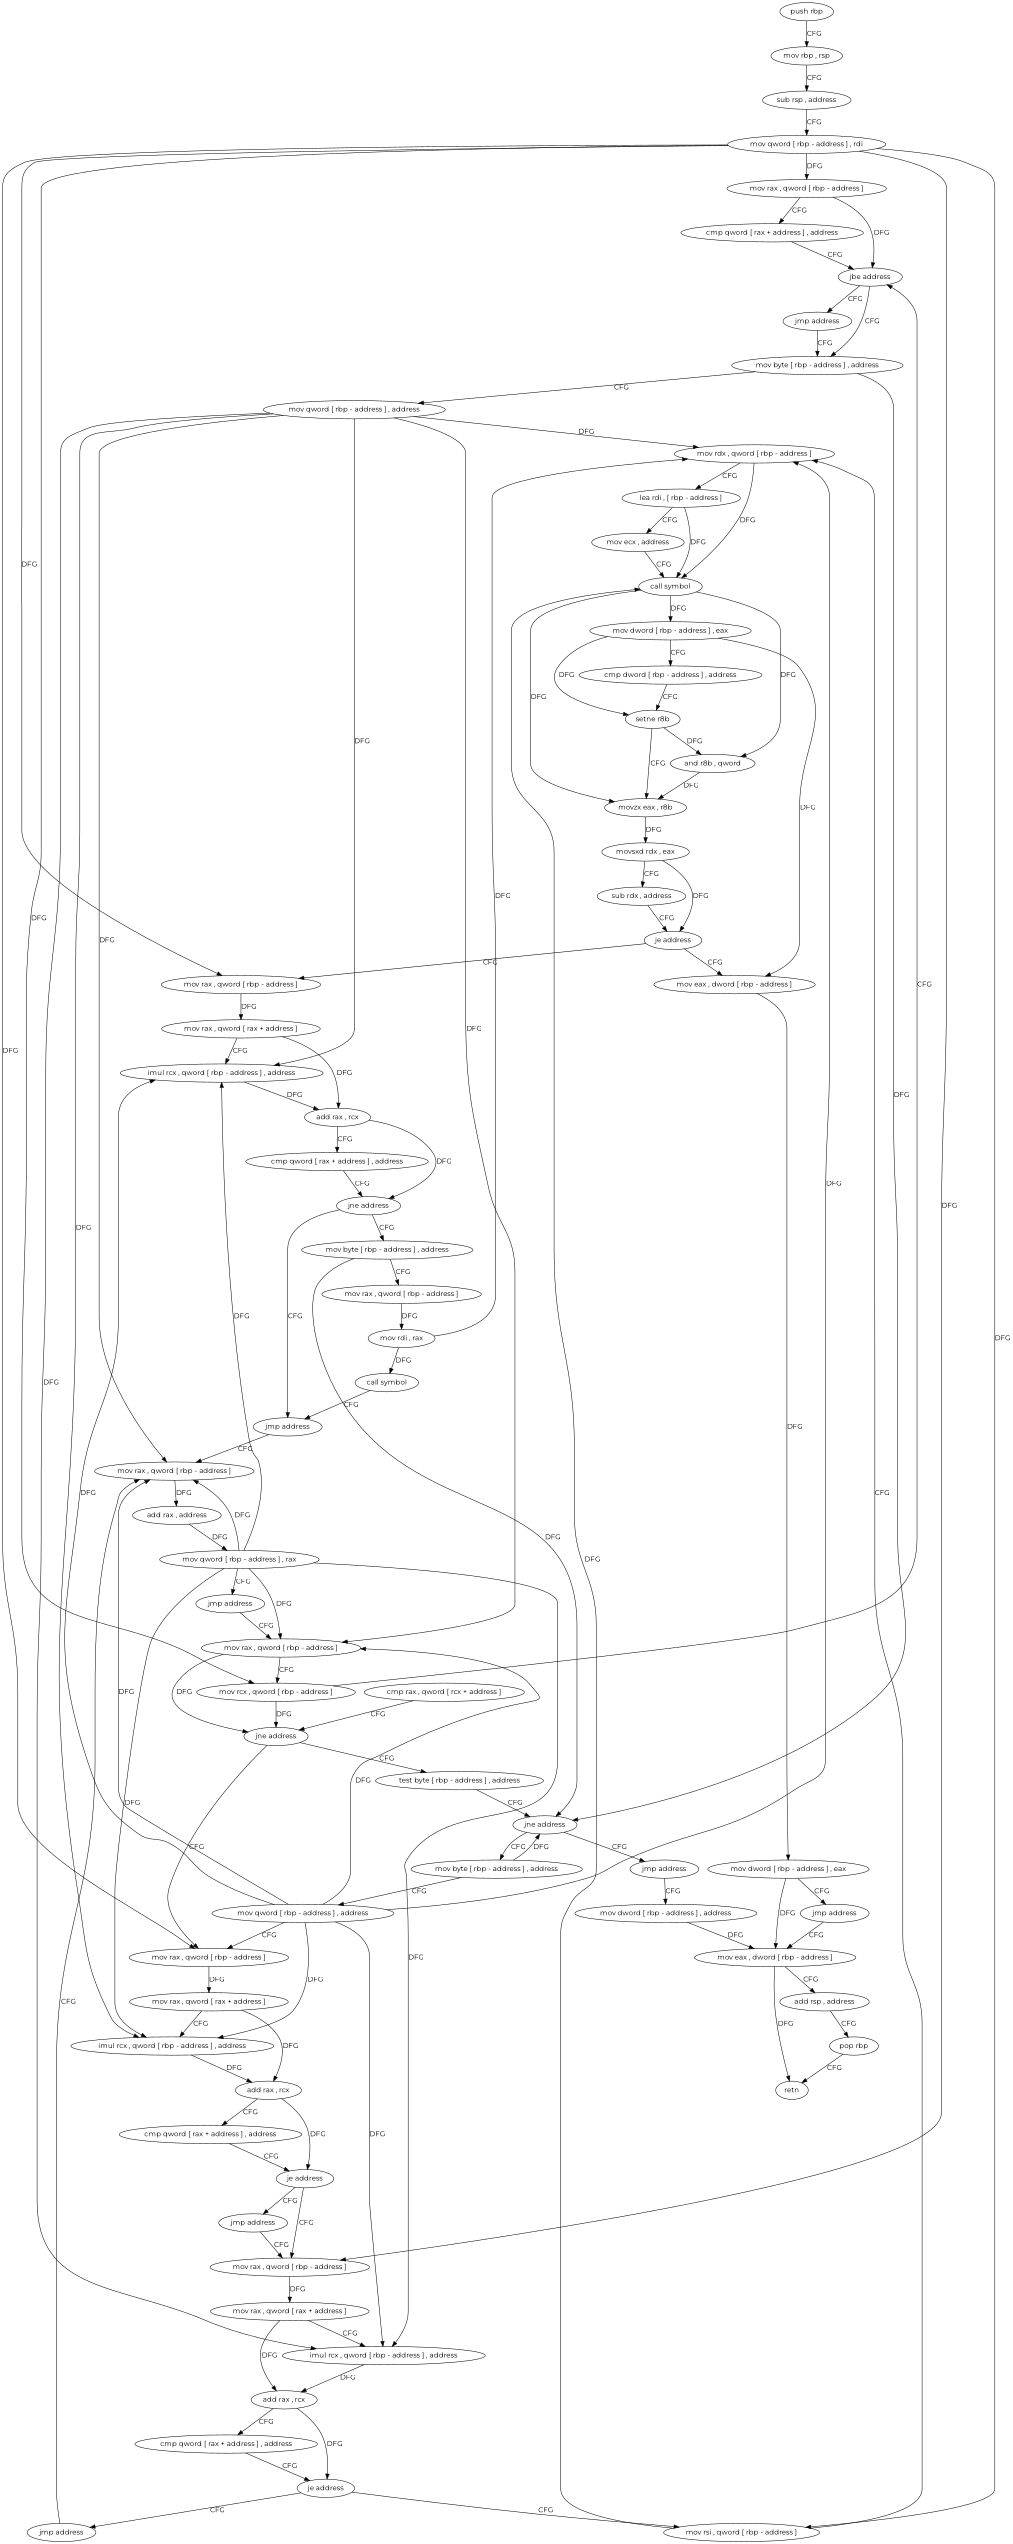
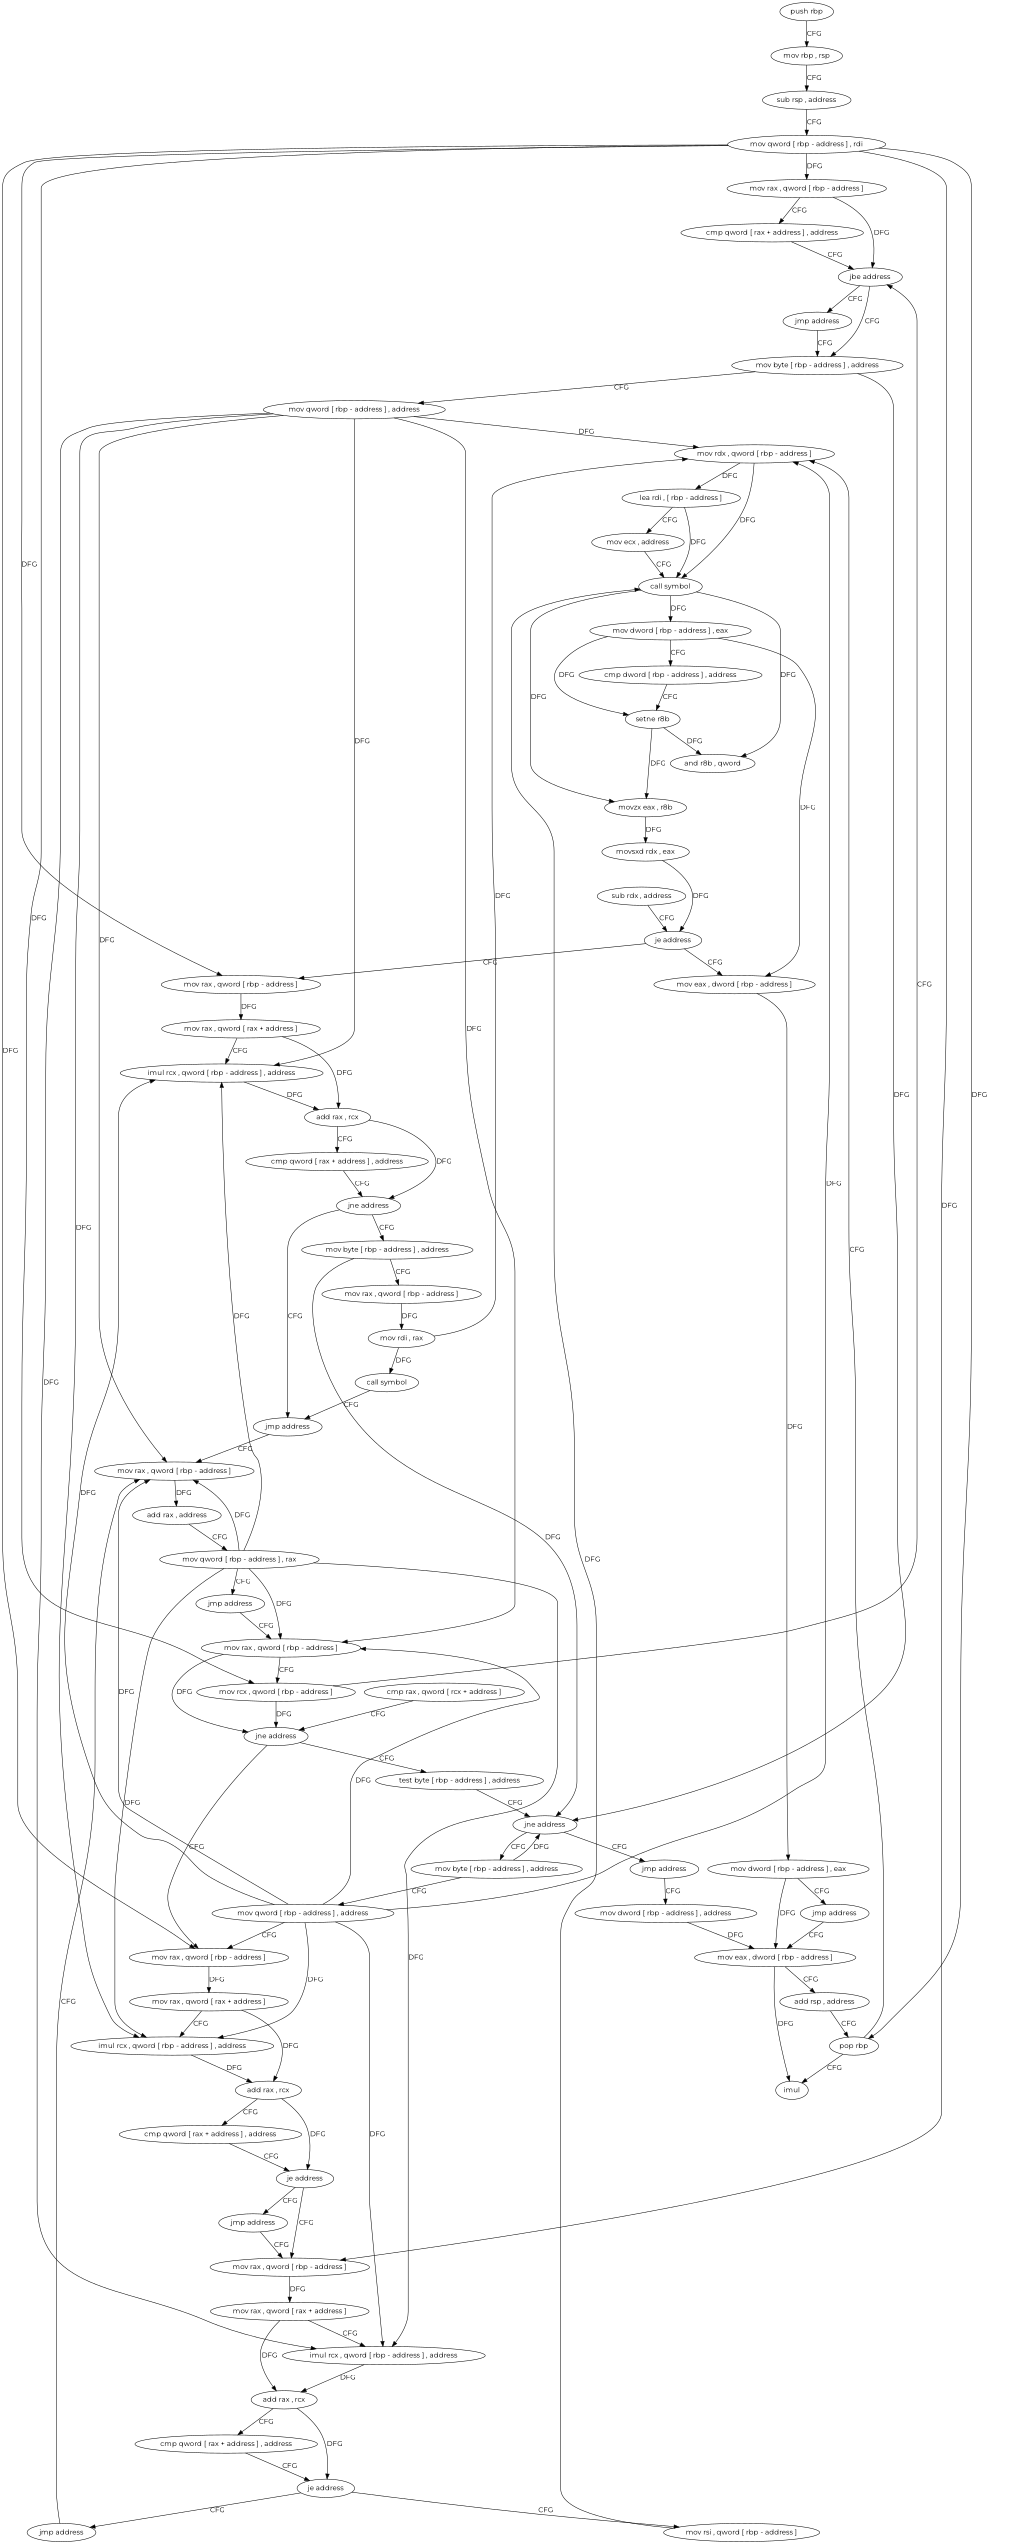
(730, 476) -> (730, 476)
(658, 764) -> (658, 764)
(681, 784) -> none
(644, 872) -> none
(995, 1368) -> (971, 1073)
(875, 1522) -> (849, 1245)
(220, 1537) -> (220, 1537)
(792, 2090) -> (792, 2090)
